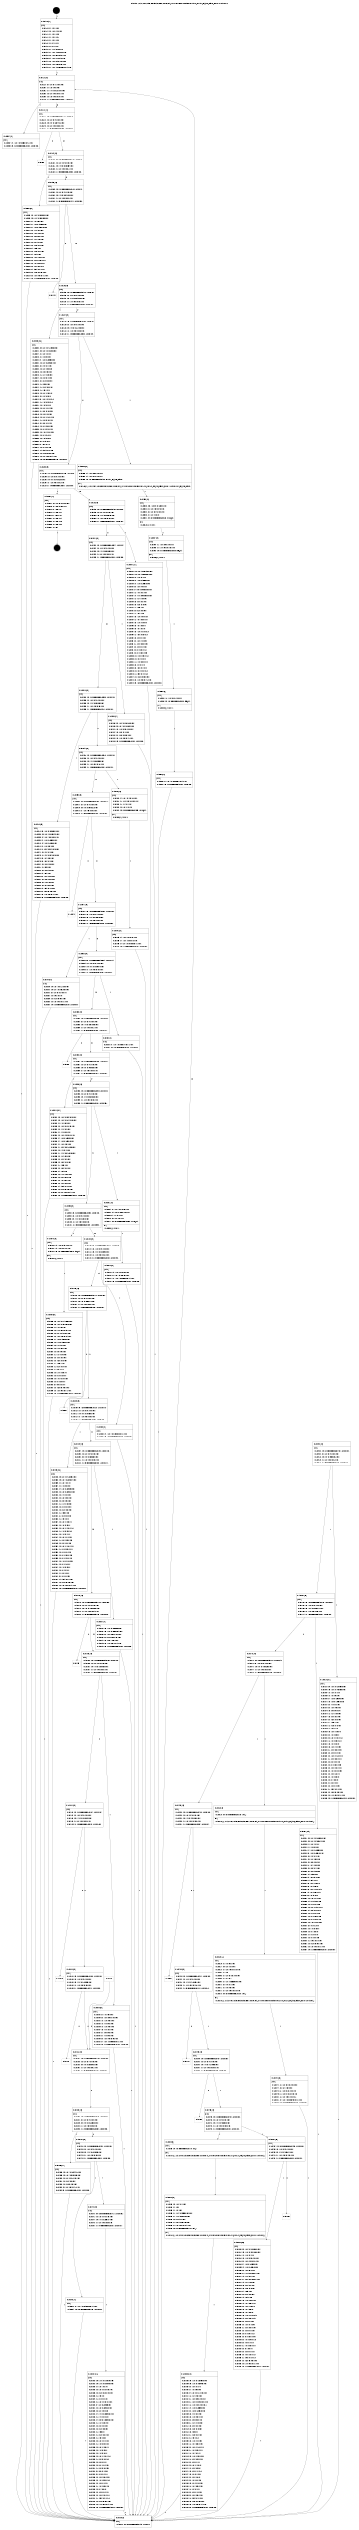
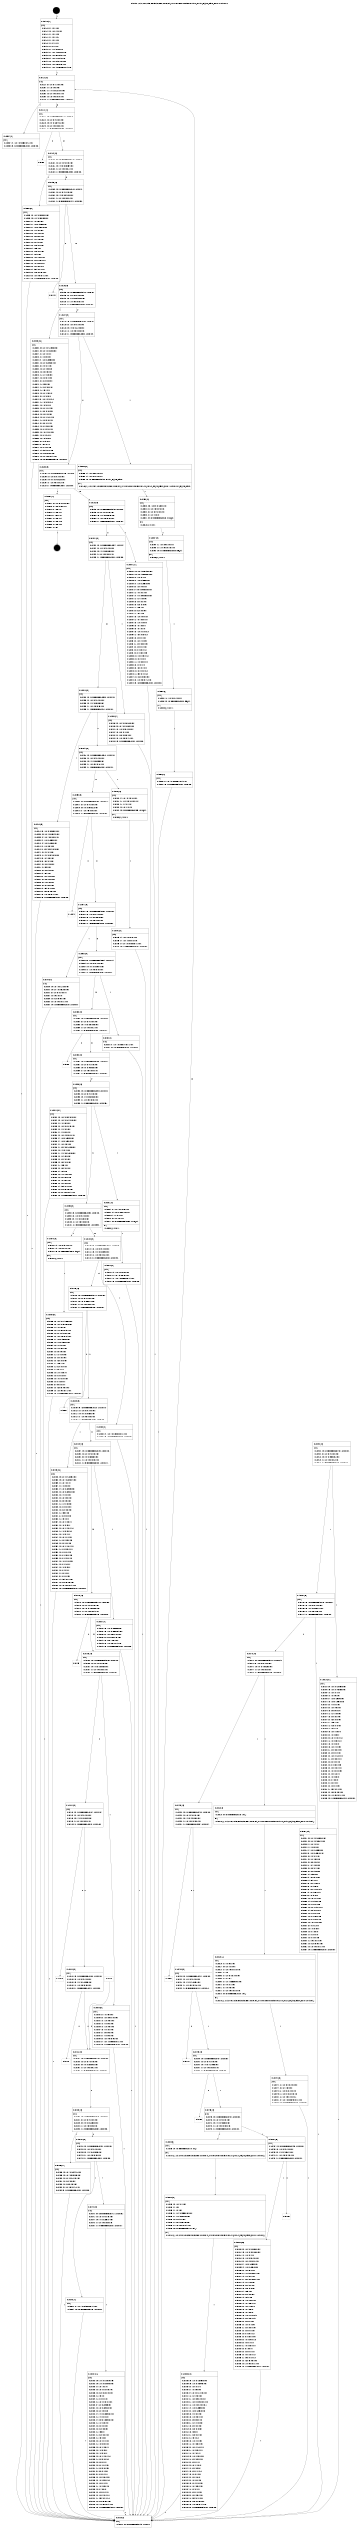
(68, 1091) -> none
